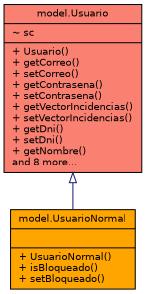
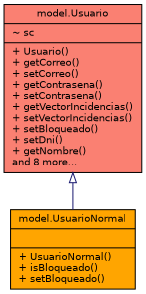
(38, 129) -> (55, 129)
